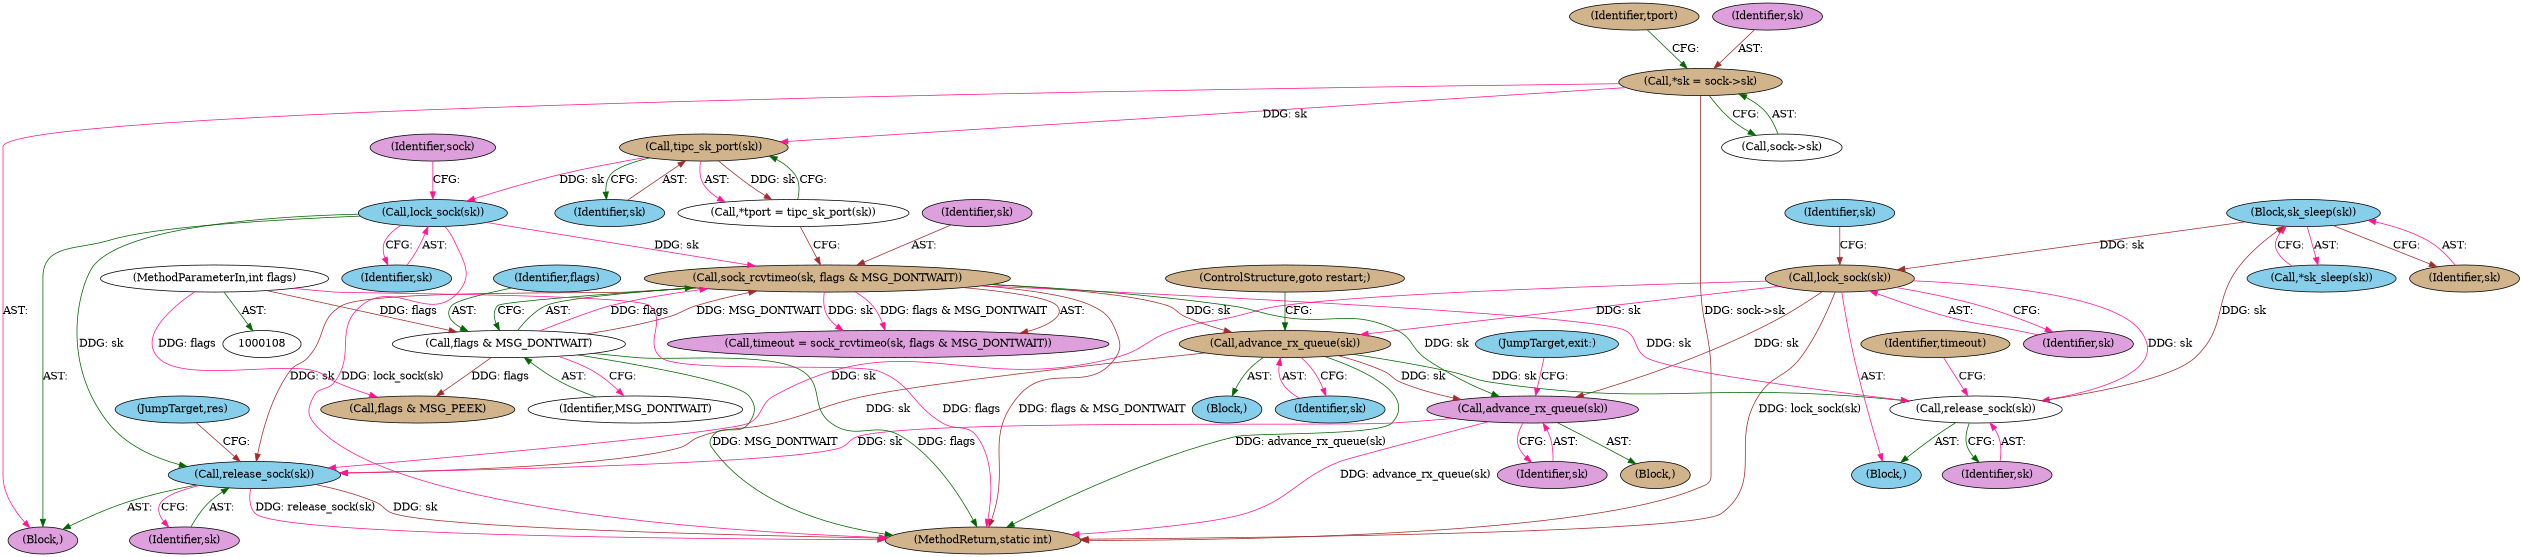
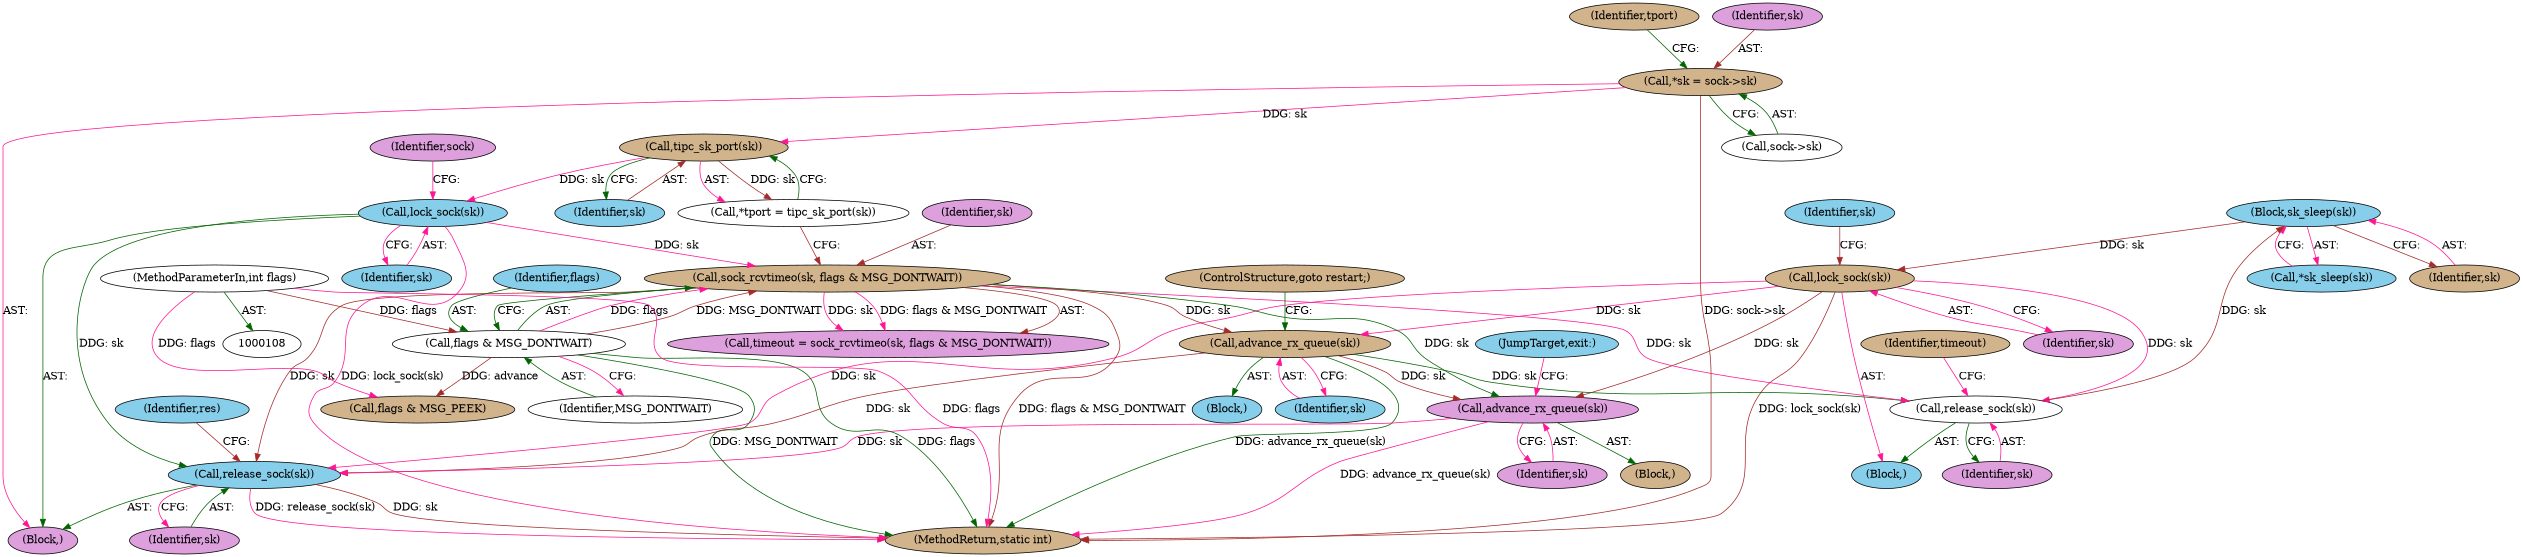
(500, 377) -> (500, 377)
(182, 410) -> (182, 410)
